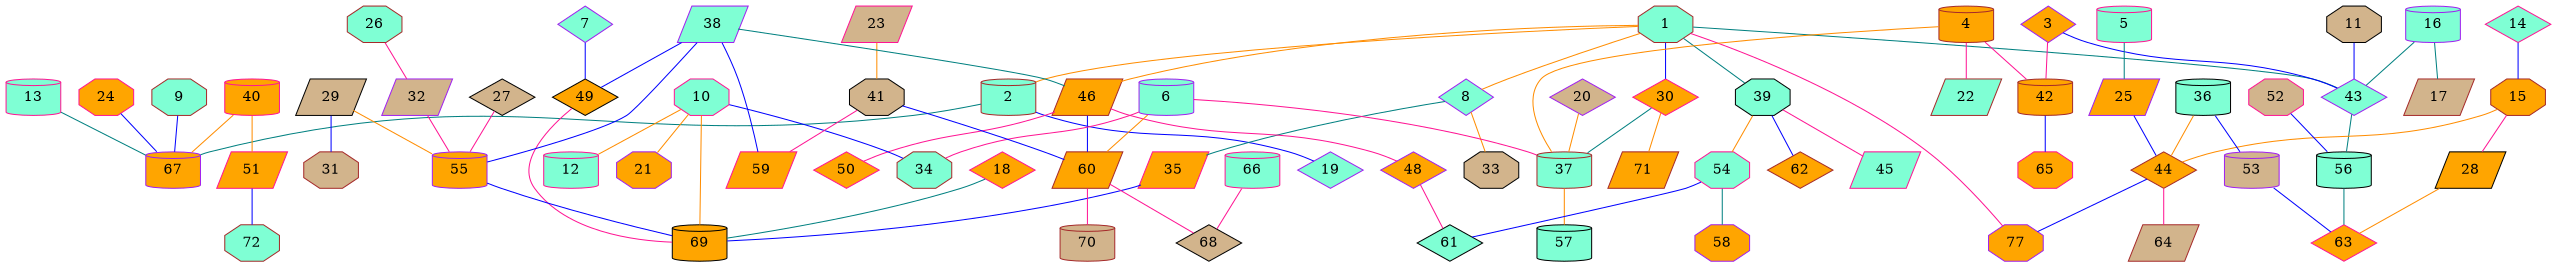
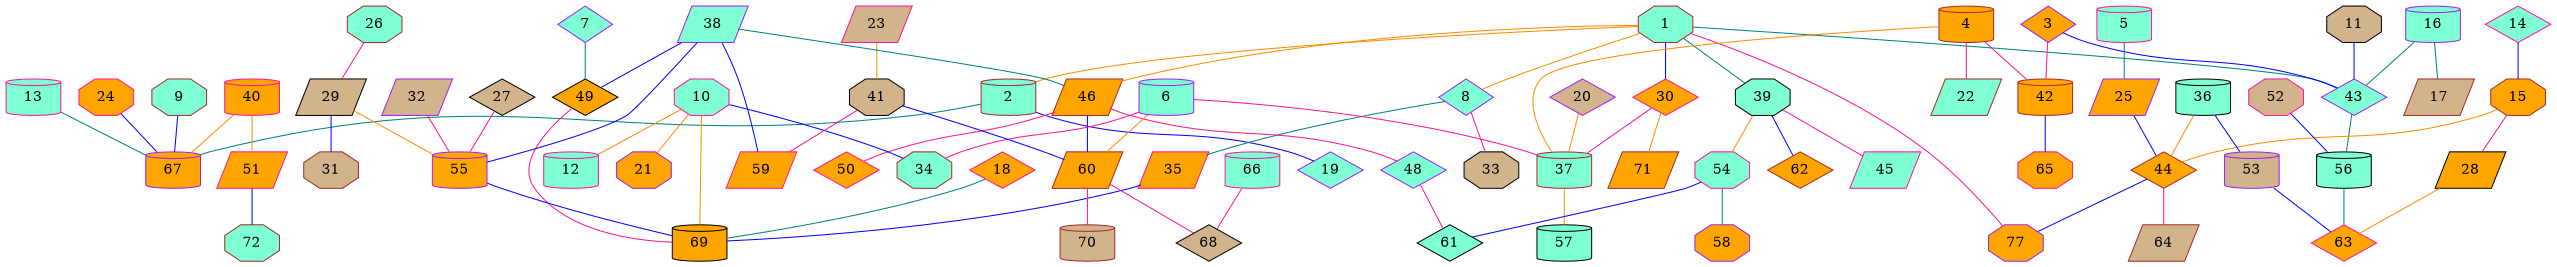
(396, 61) -> (353, 61)
(585, 61) -> (585, 61)
(1620, 130) -> (1620, 130)
(1478, 132) -> (1478, 132)
(1413, 170) -> (1413, 170)
